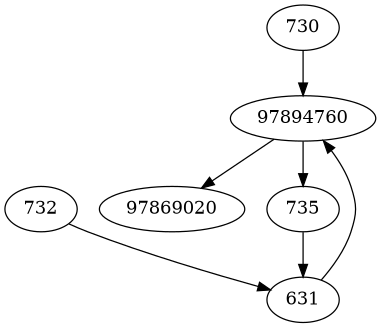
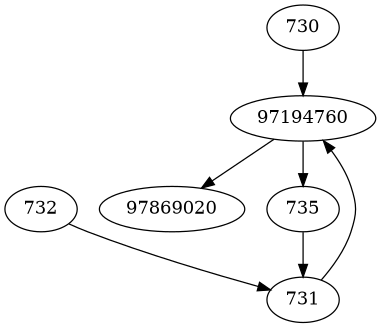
(303, 118) -> (303, 118)
(303, 300) -> (303, 300)
